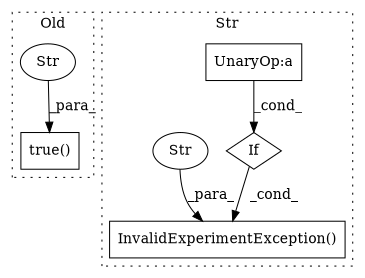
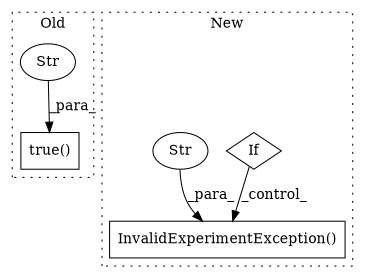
(227, 24) -> (227, 24)
(254, 62) -> none
(274, 195) -> (274, 195)
